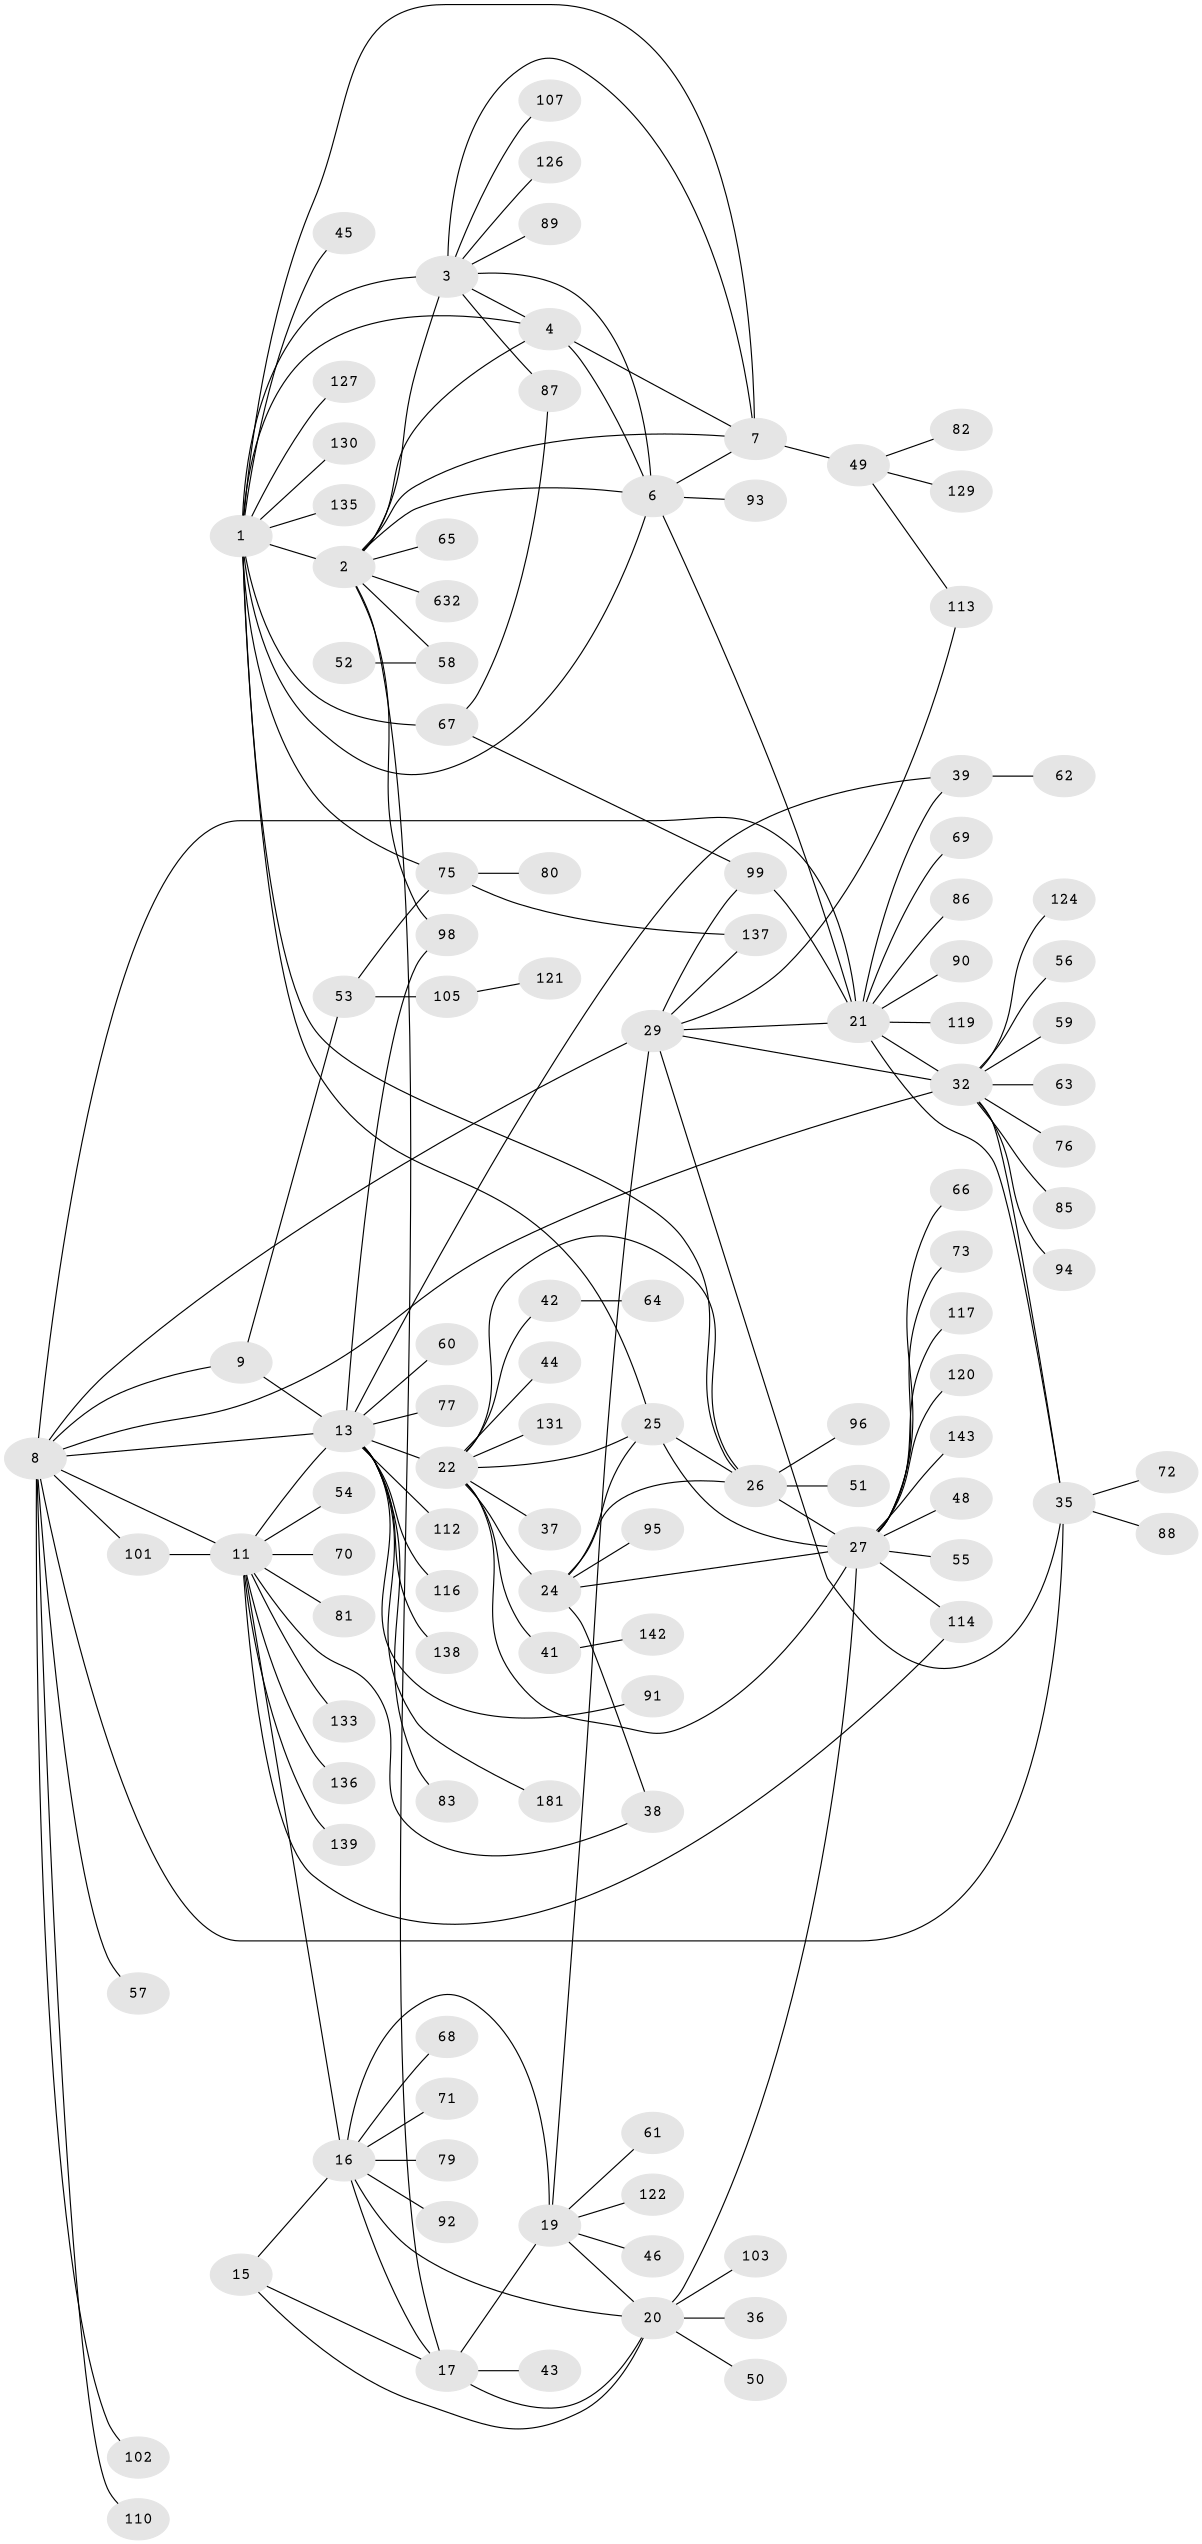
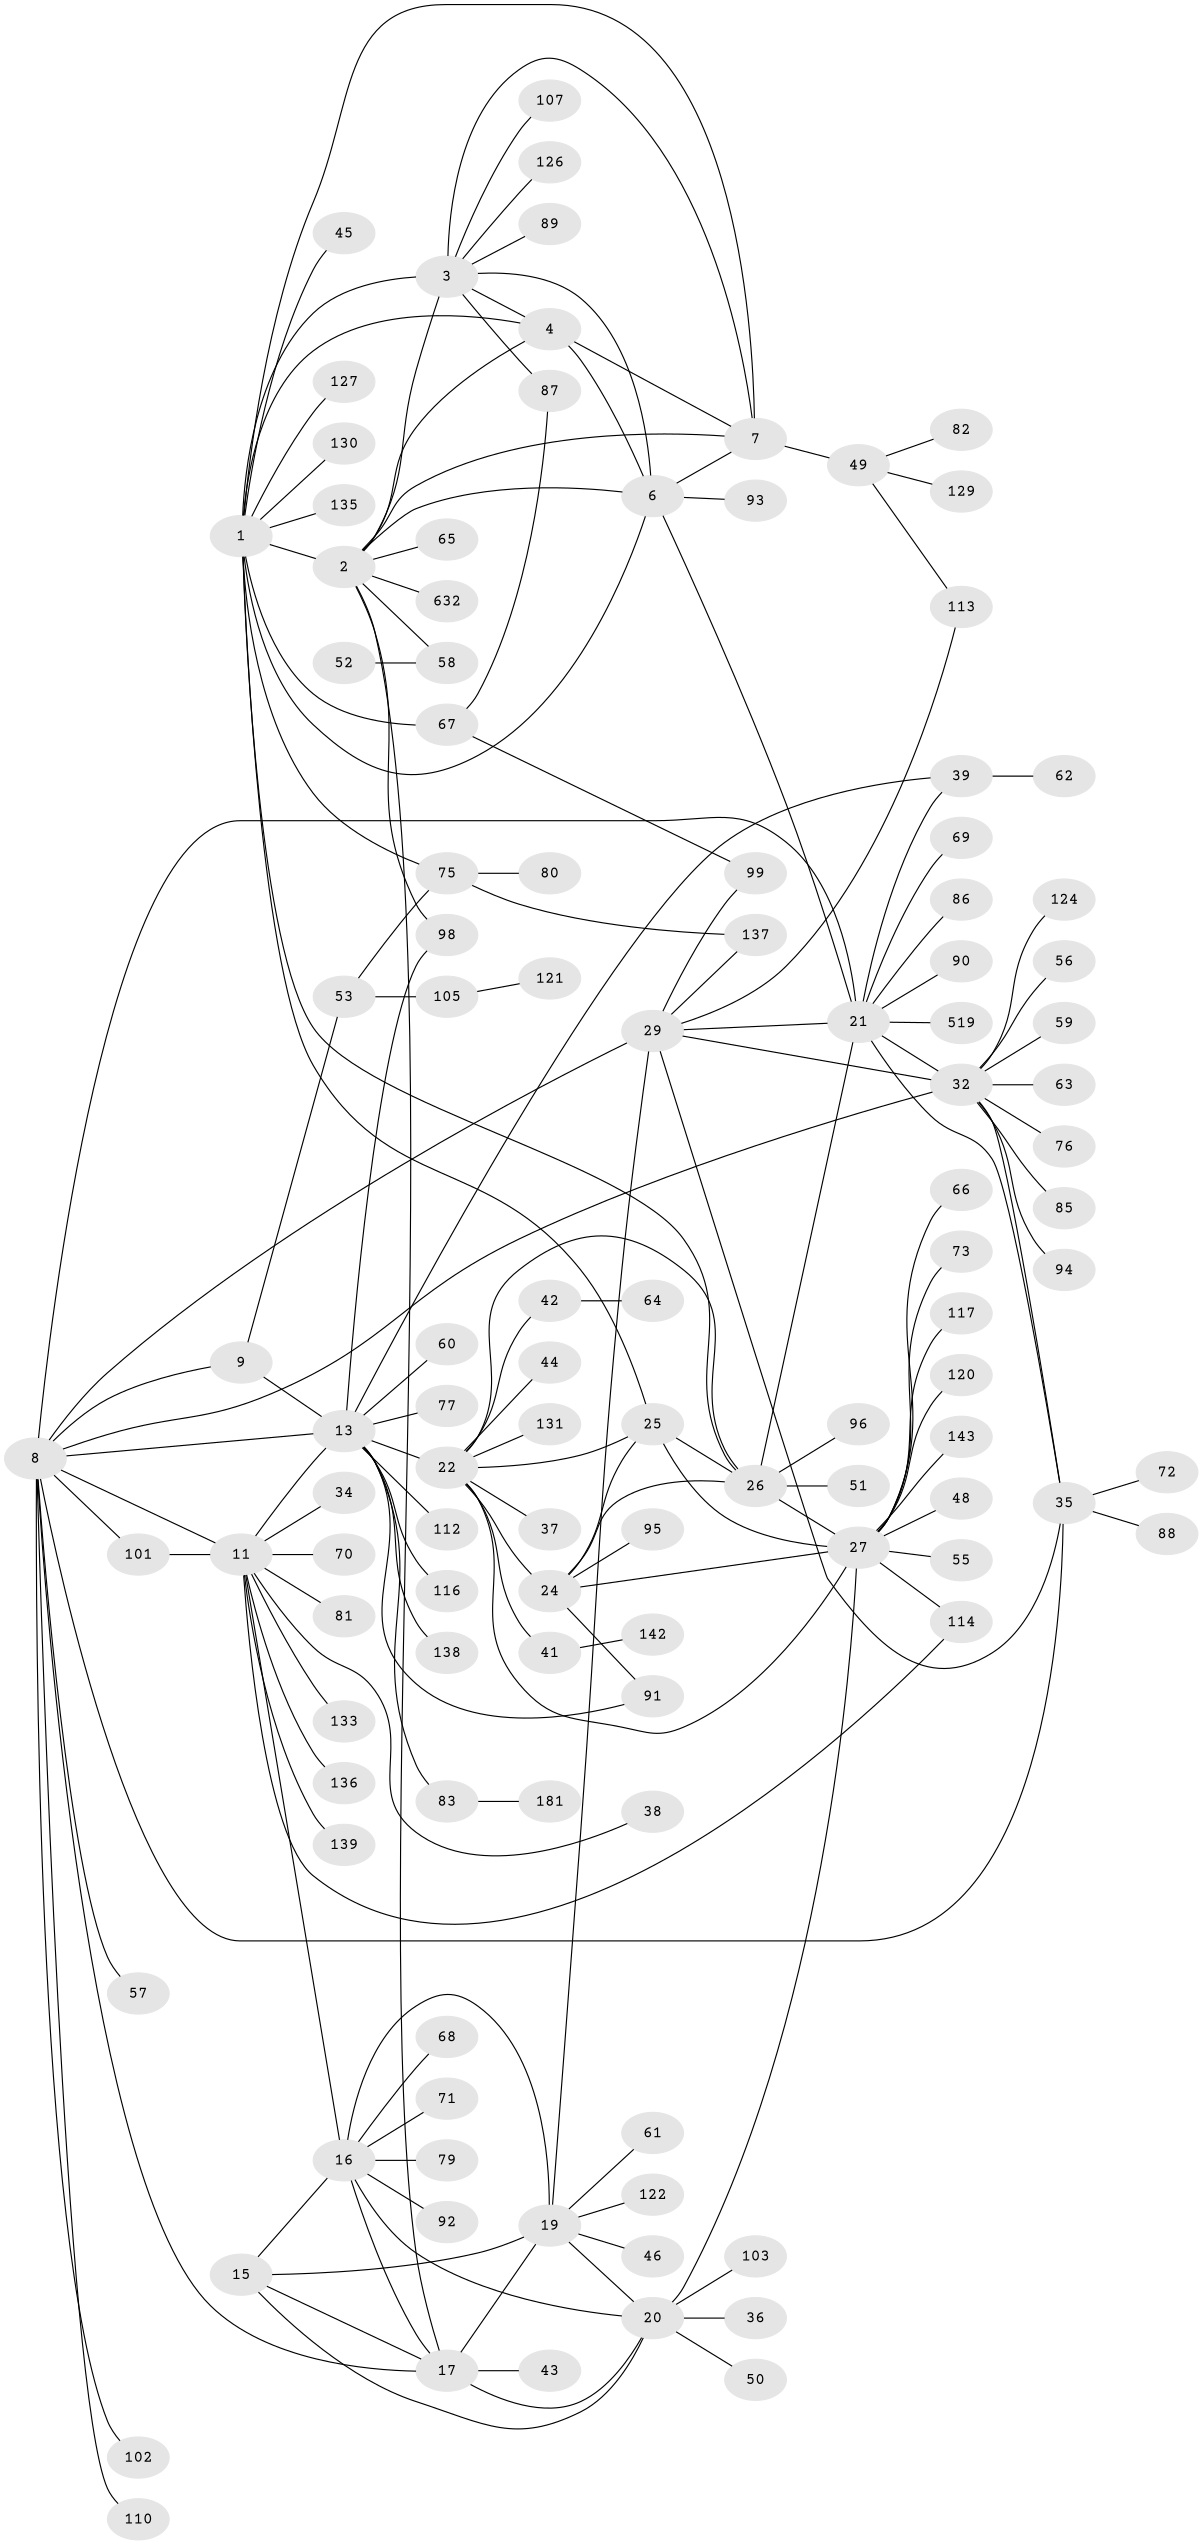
(816, 947) -> (807, 1254)
(961, 1023) -> (961, 1023)
(344, 1493) -> (344, 1493)
(390, 1606) -> (499, 1801)
(611, 1697) -> (608, 1651)
none -> (102, 2012)
none -> (400, 2266)
